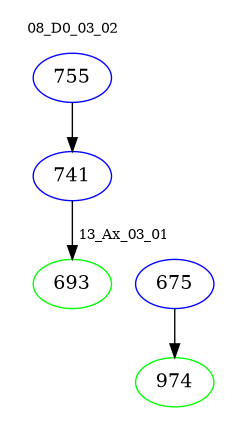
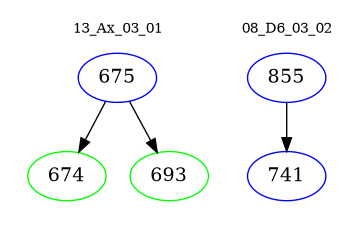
(73, 29) -> (287, 29)
(72, 78) -> (287, 78)
(72, 231) -> (140, 121)
(175, 382) -> (67, 176)
